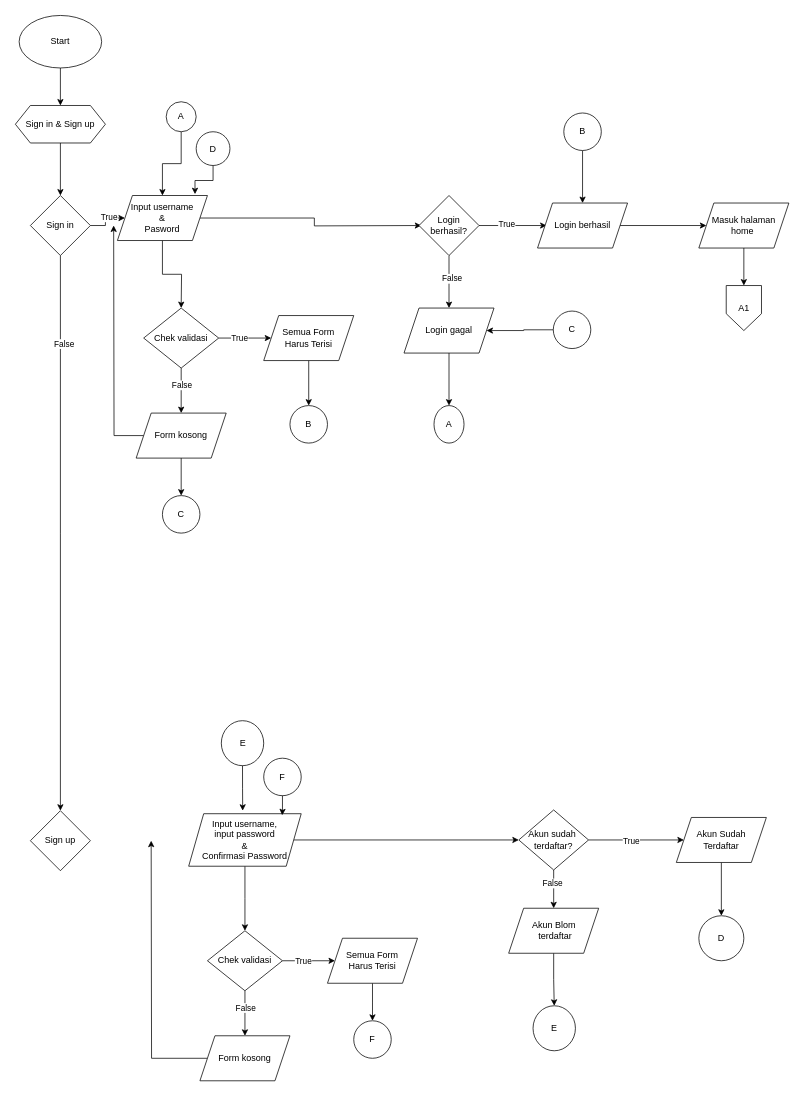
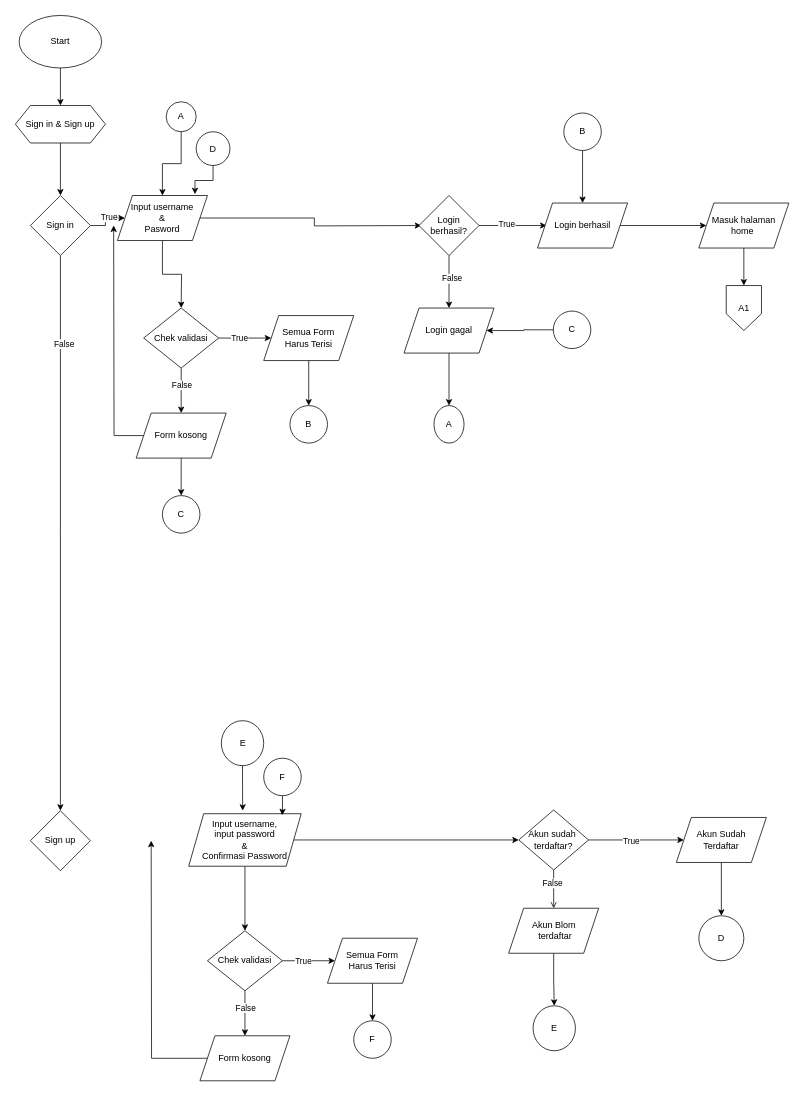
(554, 901) -> (554, 903)
